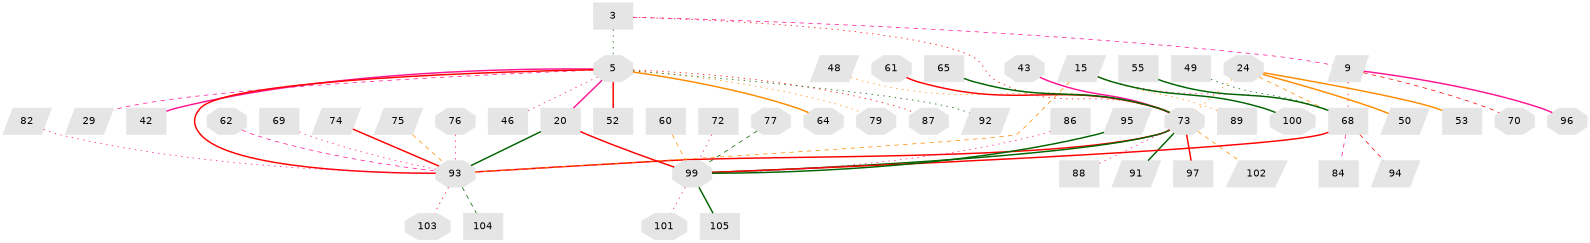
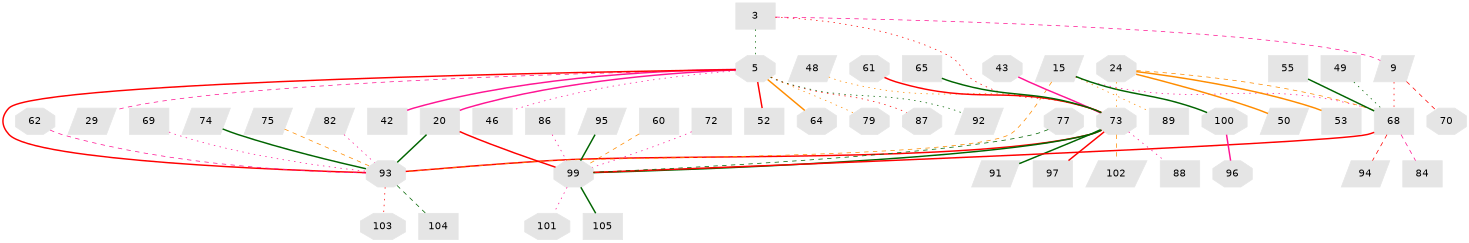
(1459, 87) -> (1229, 150)
(455, 121) -> none
(396, 148) -> (294, 151)
